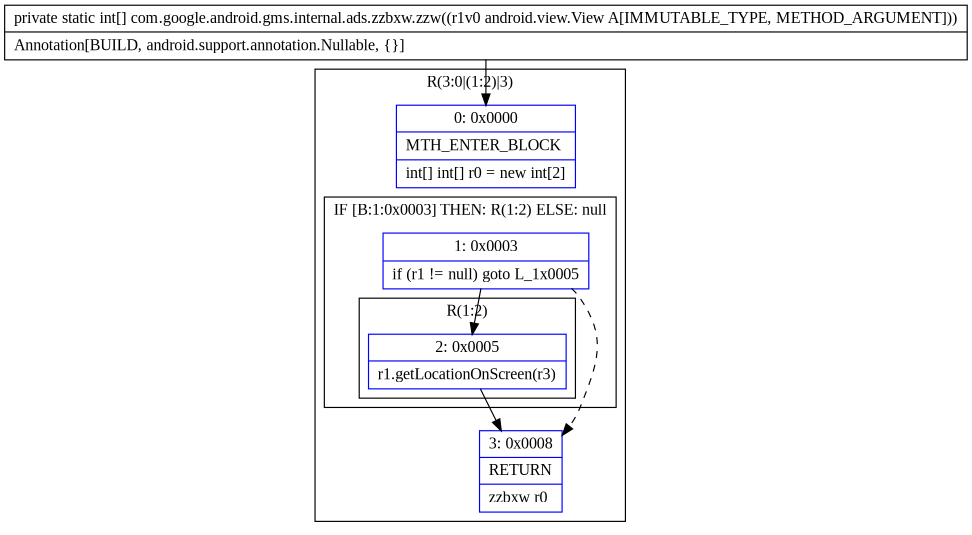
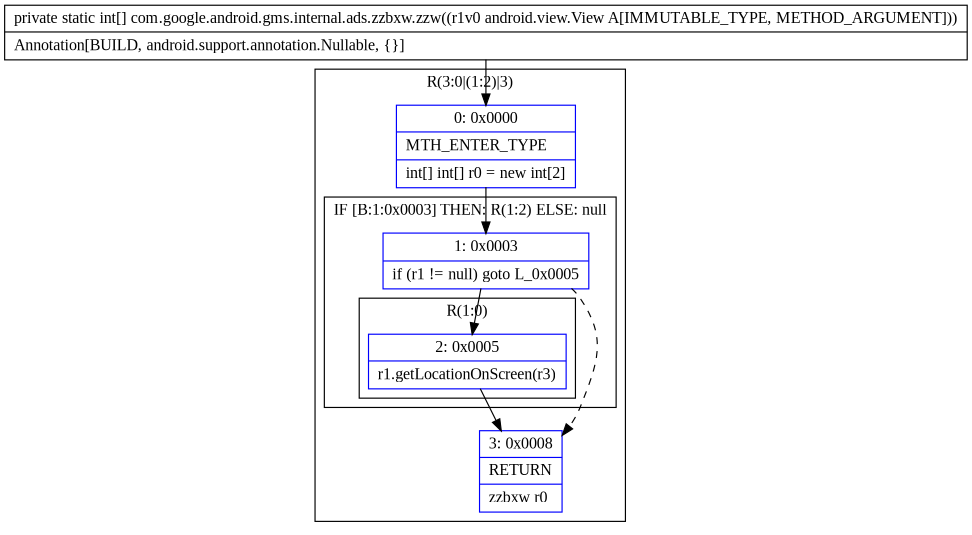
(484, 145) -> (477, 145)
none -> (486, 205)
(486, 274) -> (486, 274)
(467, 312) -> (467, 312)
